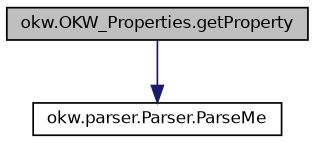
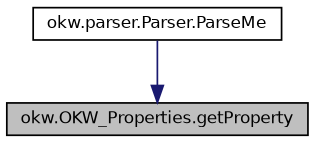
(157, 63) -> (157, 63)
